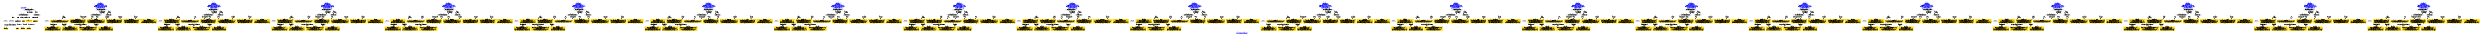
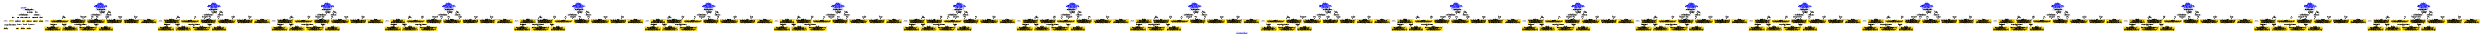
(12, 21) -> (12, 21)
(29, 21) -> (29, 21)
none -> (41, 21)
